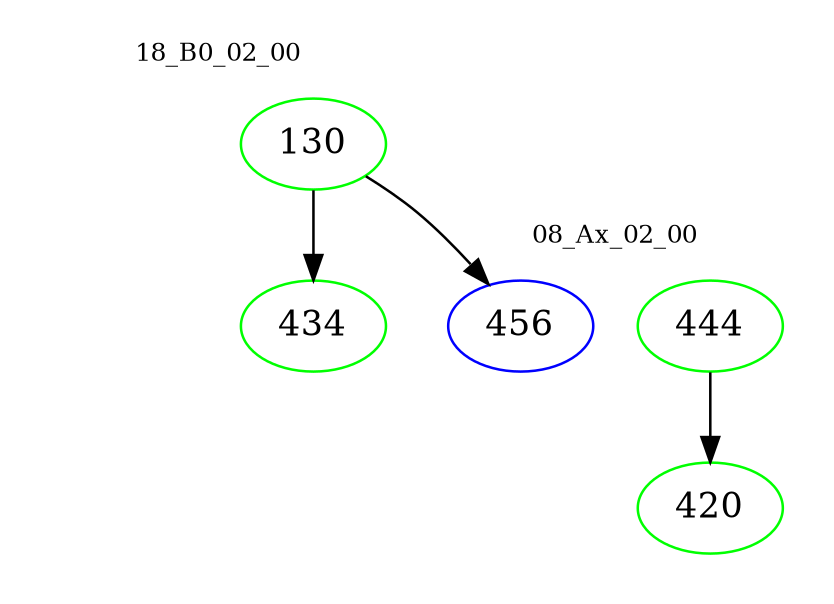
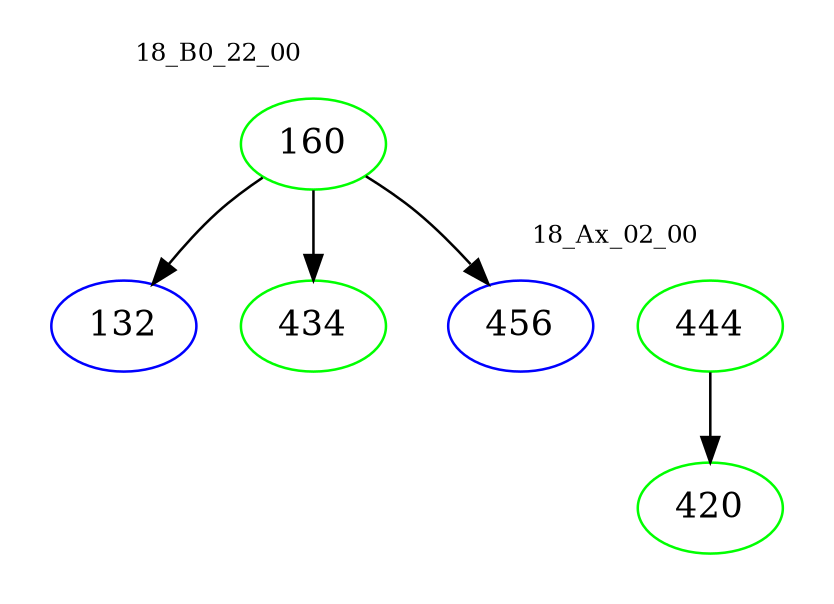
(219, 54) -> (219, 54)
(313, 144) -> (313, 144)
(616, 236) -> (616, 236)
none -> (124, 326)
